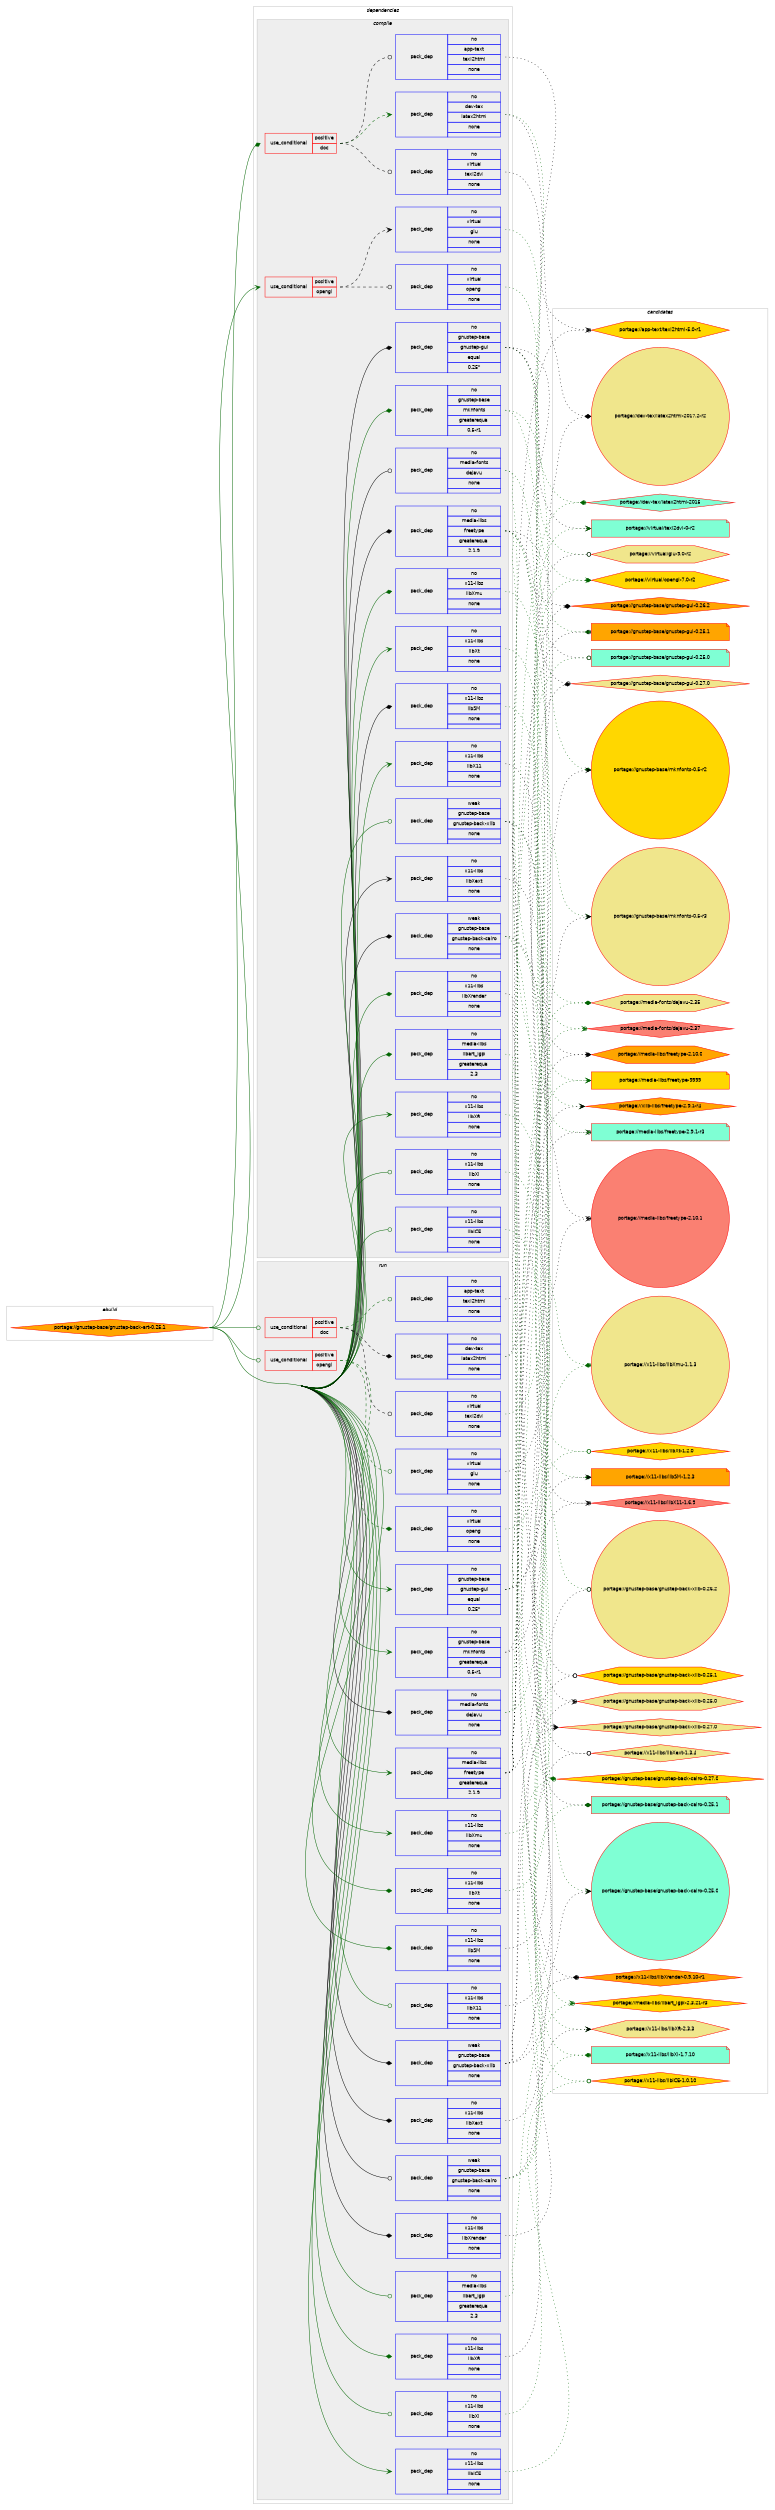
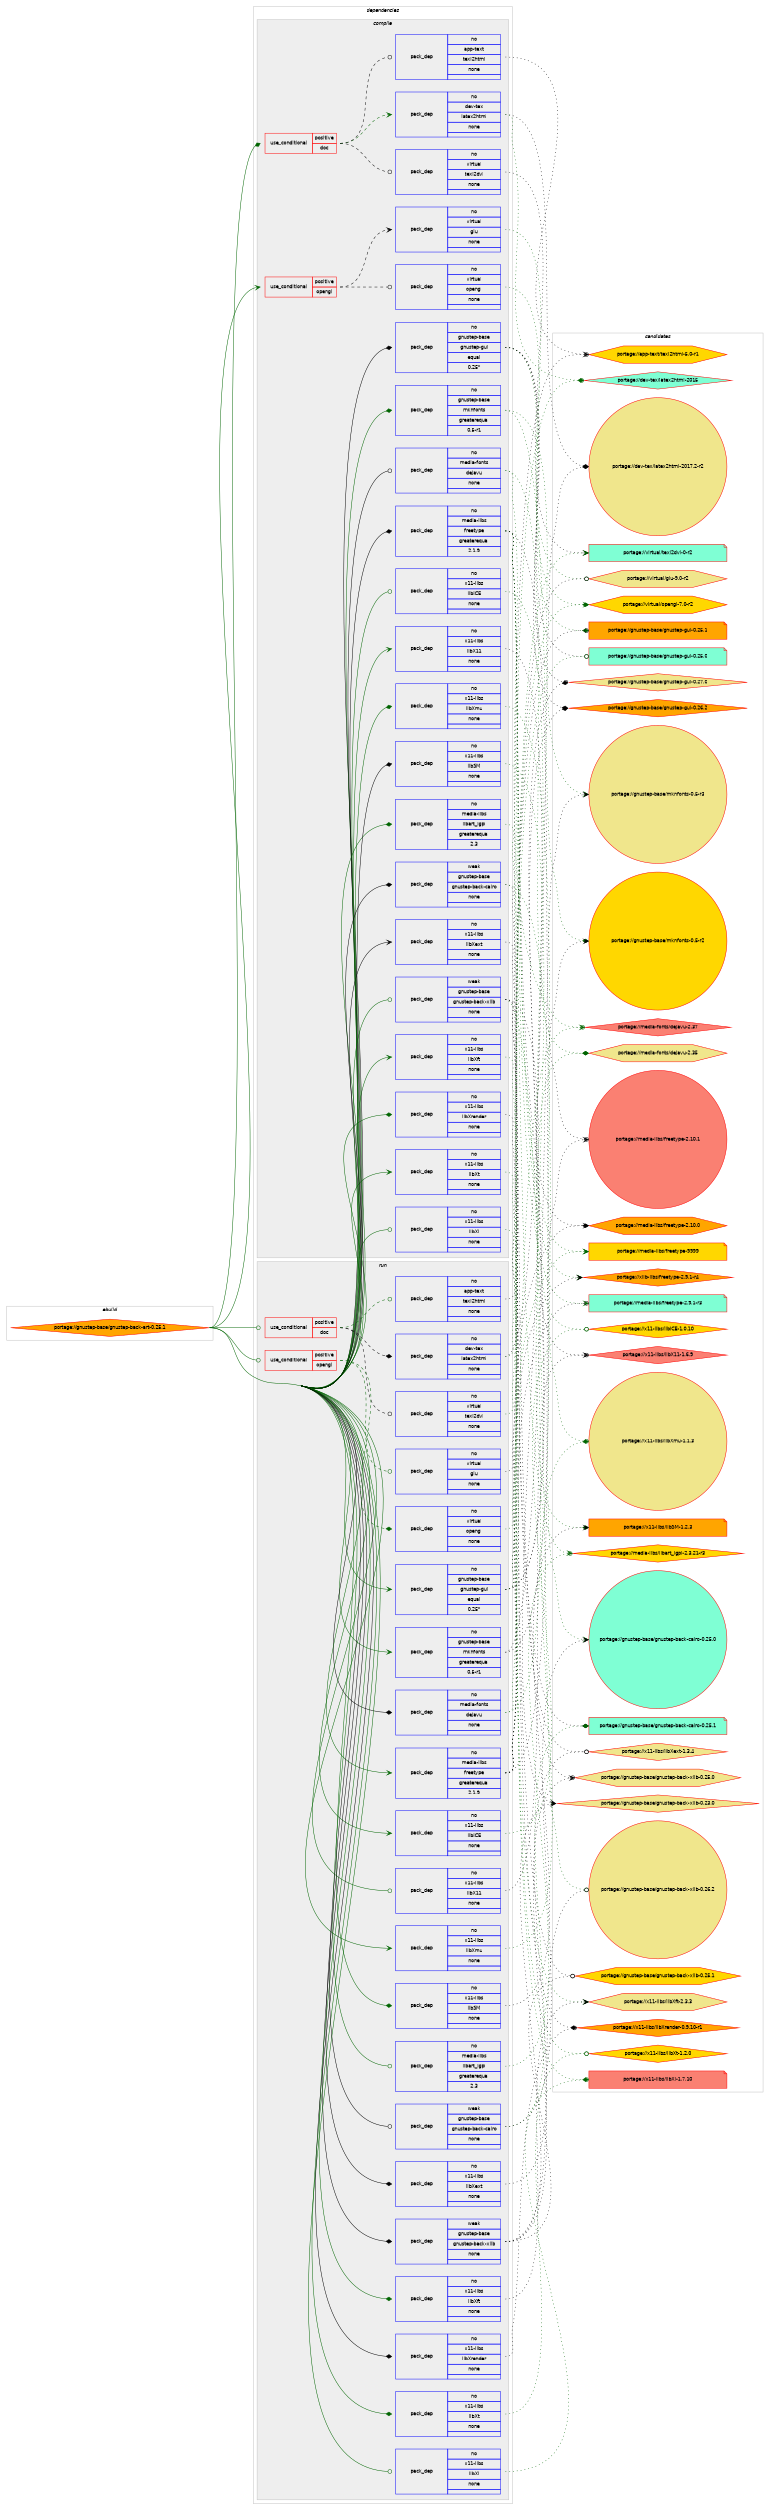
(660, 1727) -> (658, 1804)
(660, 1779) -> none
(660, 2055) -> (658, 2080)
